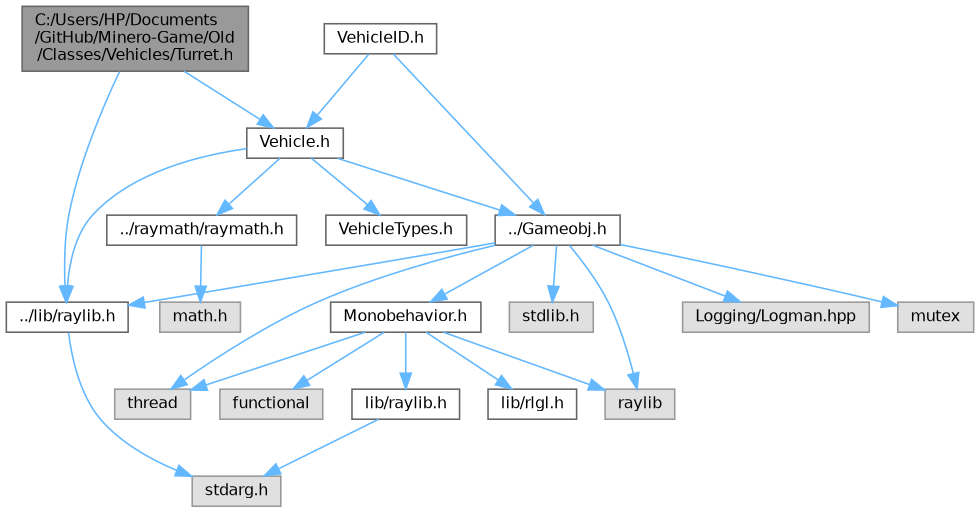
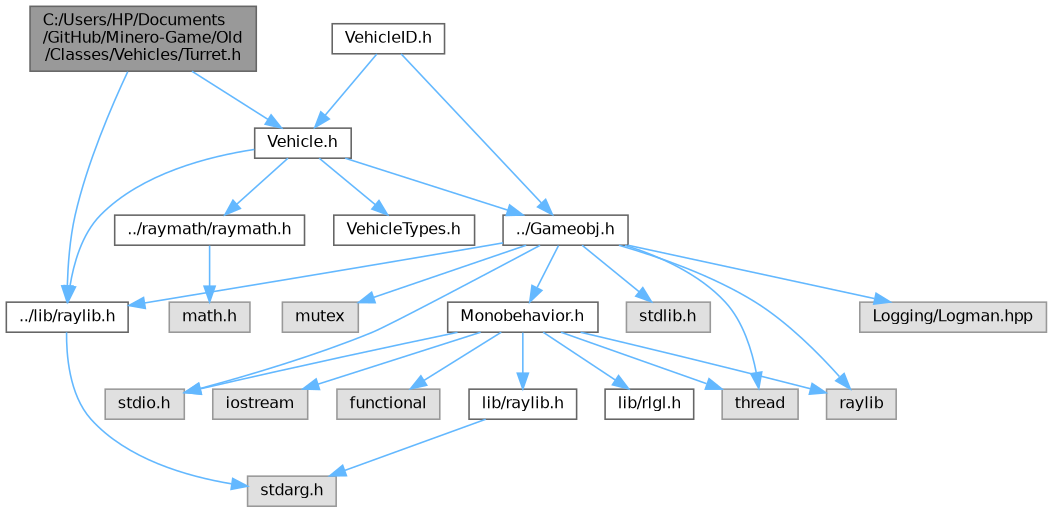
none -> (145, 404)
none -> (260, 404)
